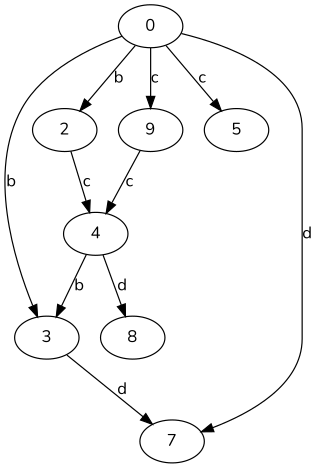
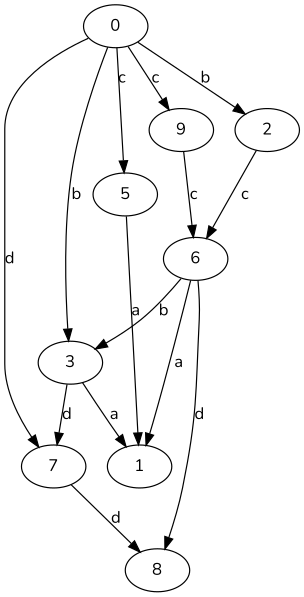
(96, 234) -> (196, 259)
none -> (140, 466)
none -> (101, 514)
